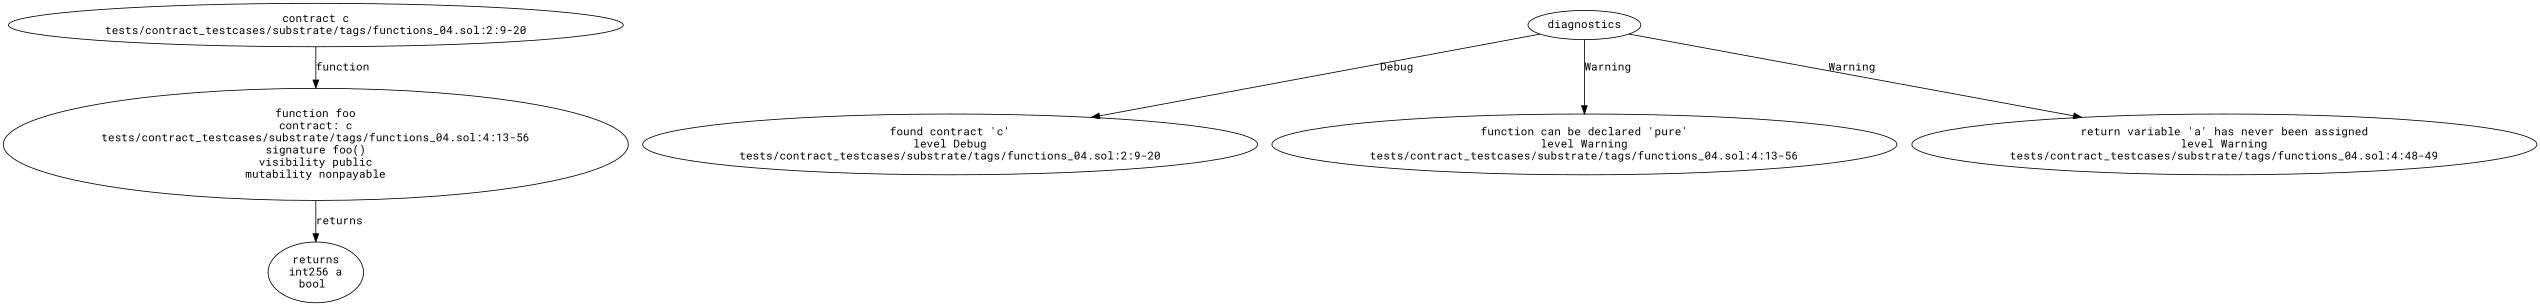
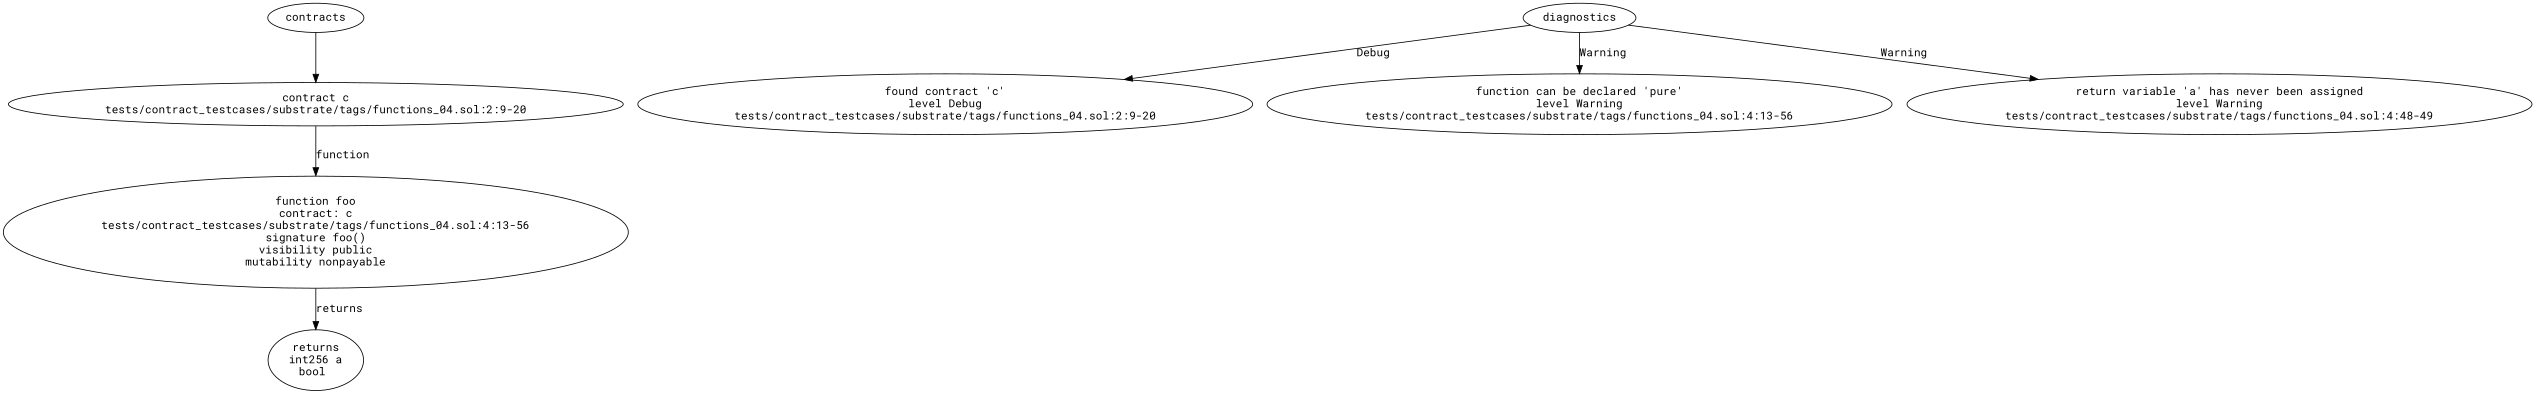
none -> (316, 18)
